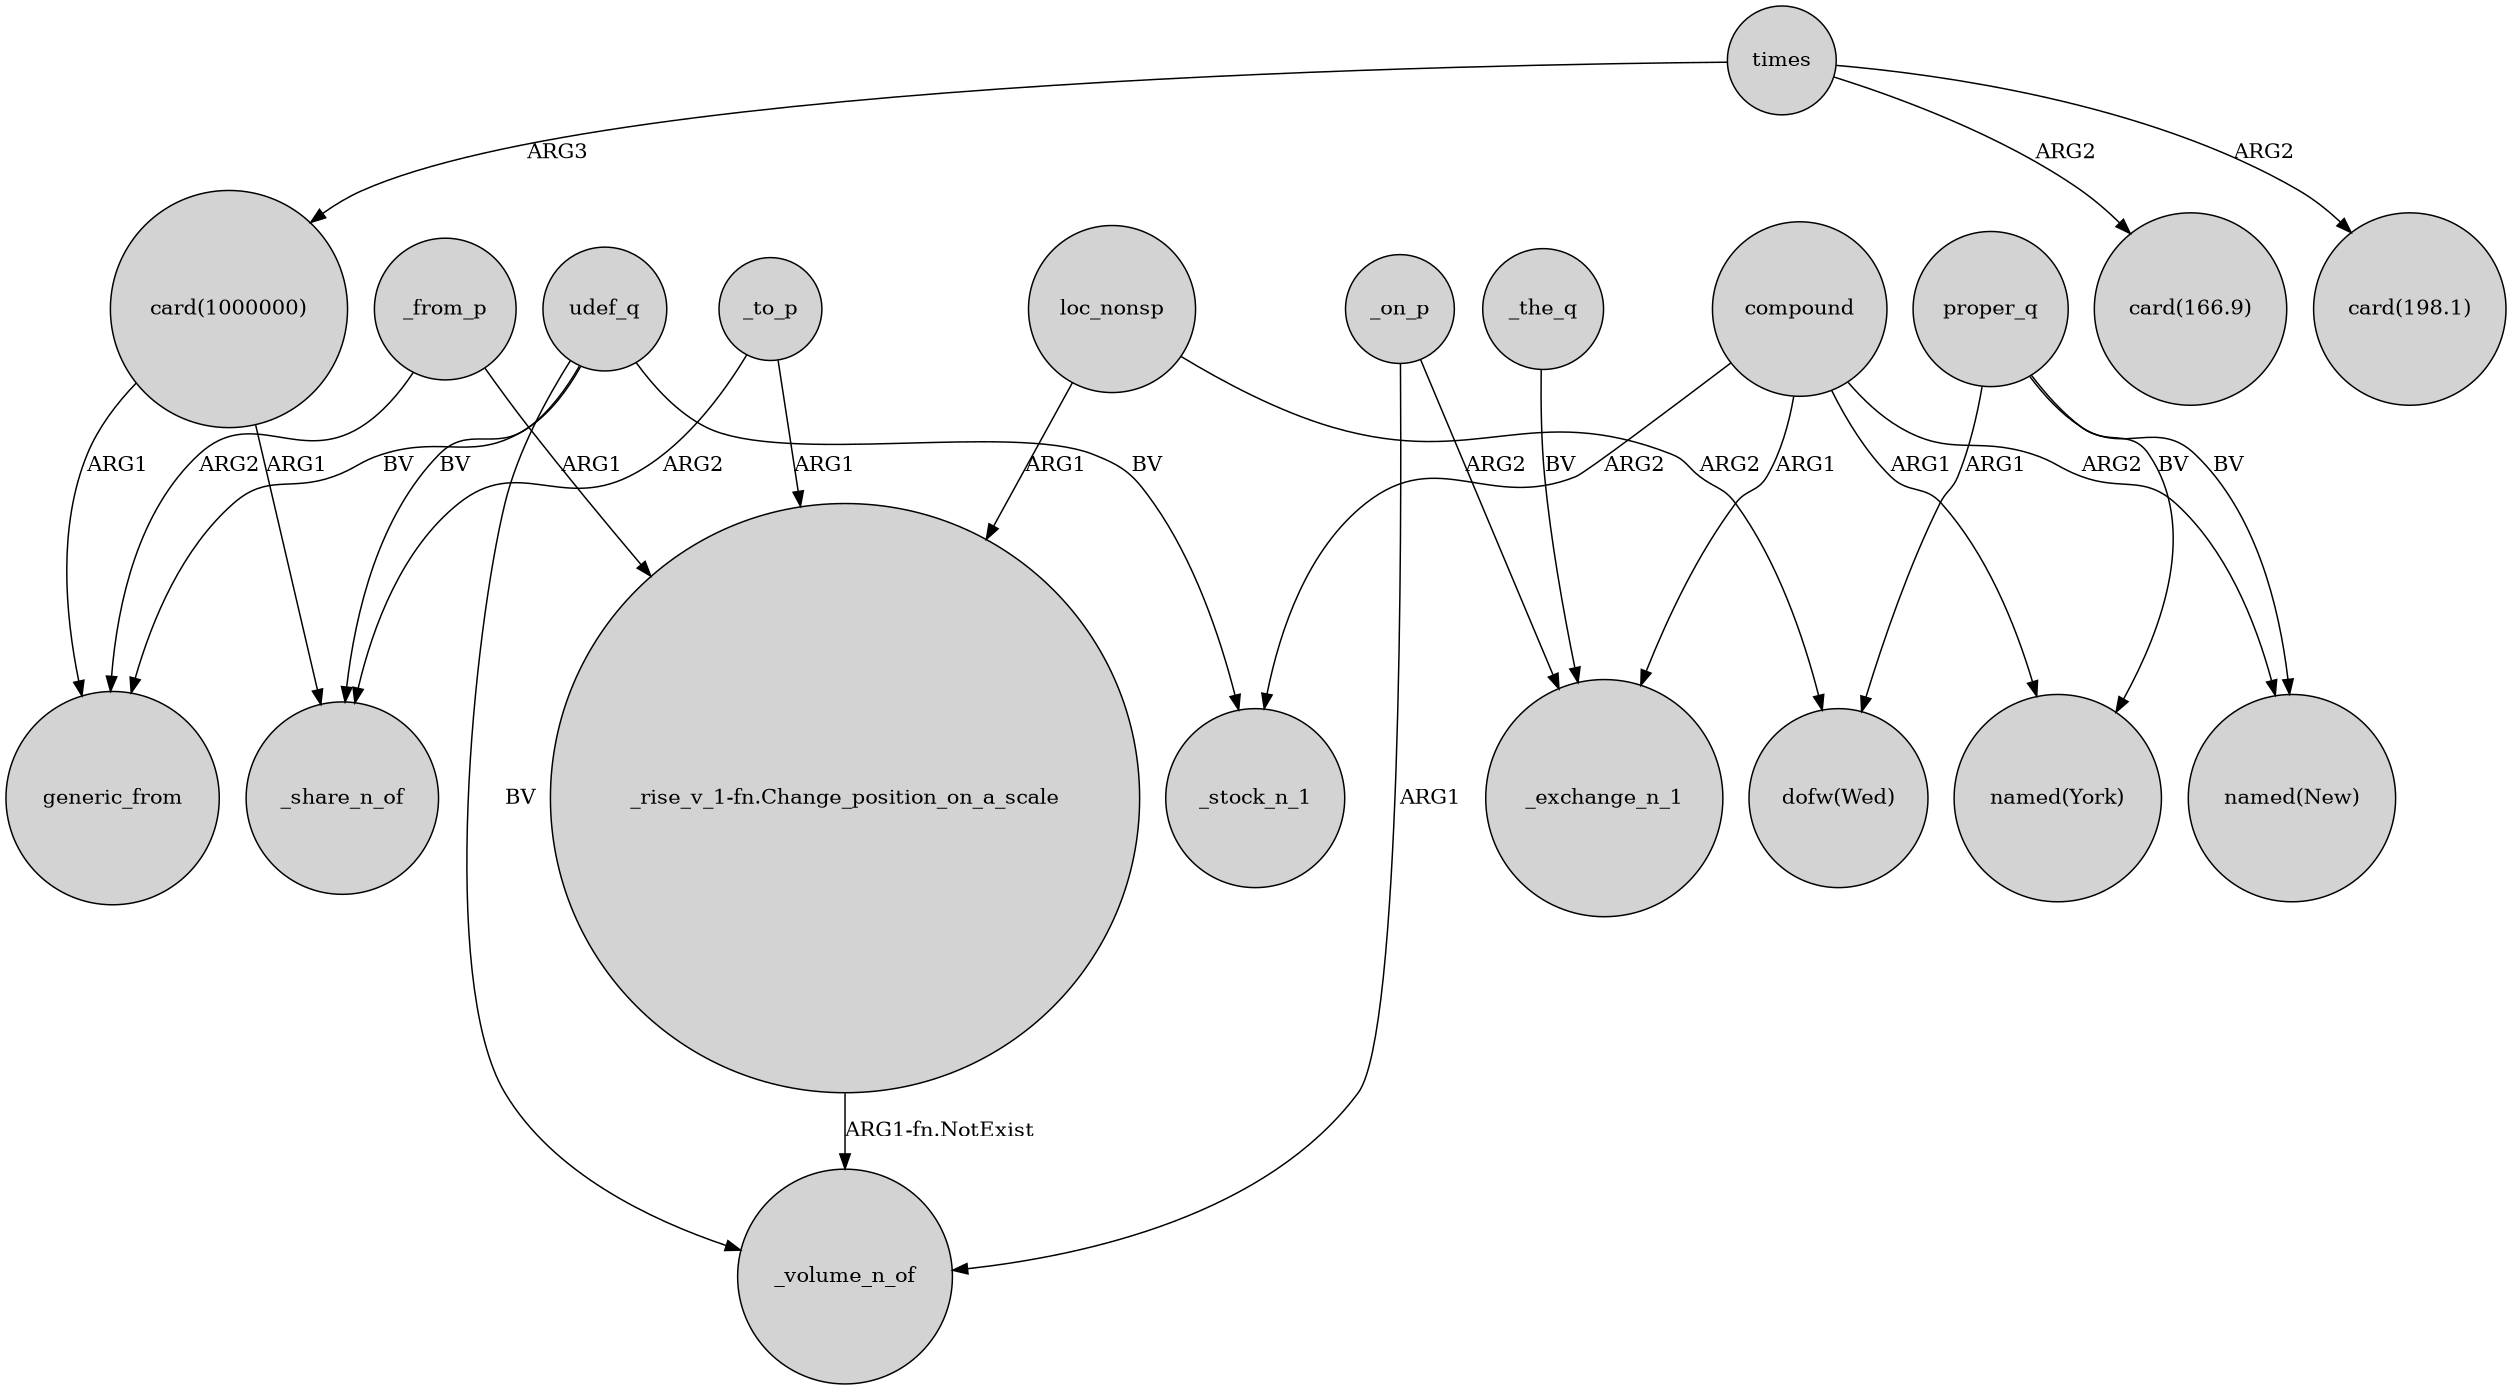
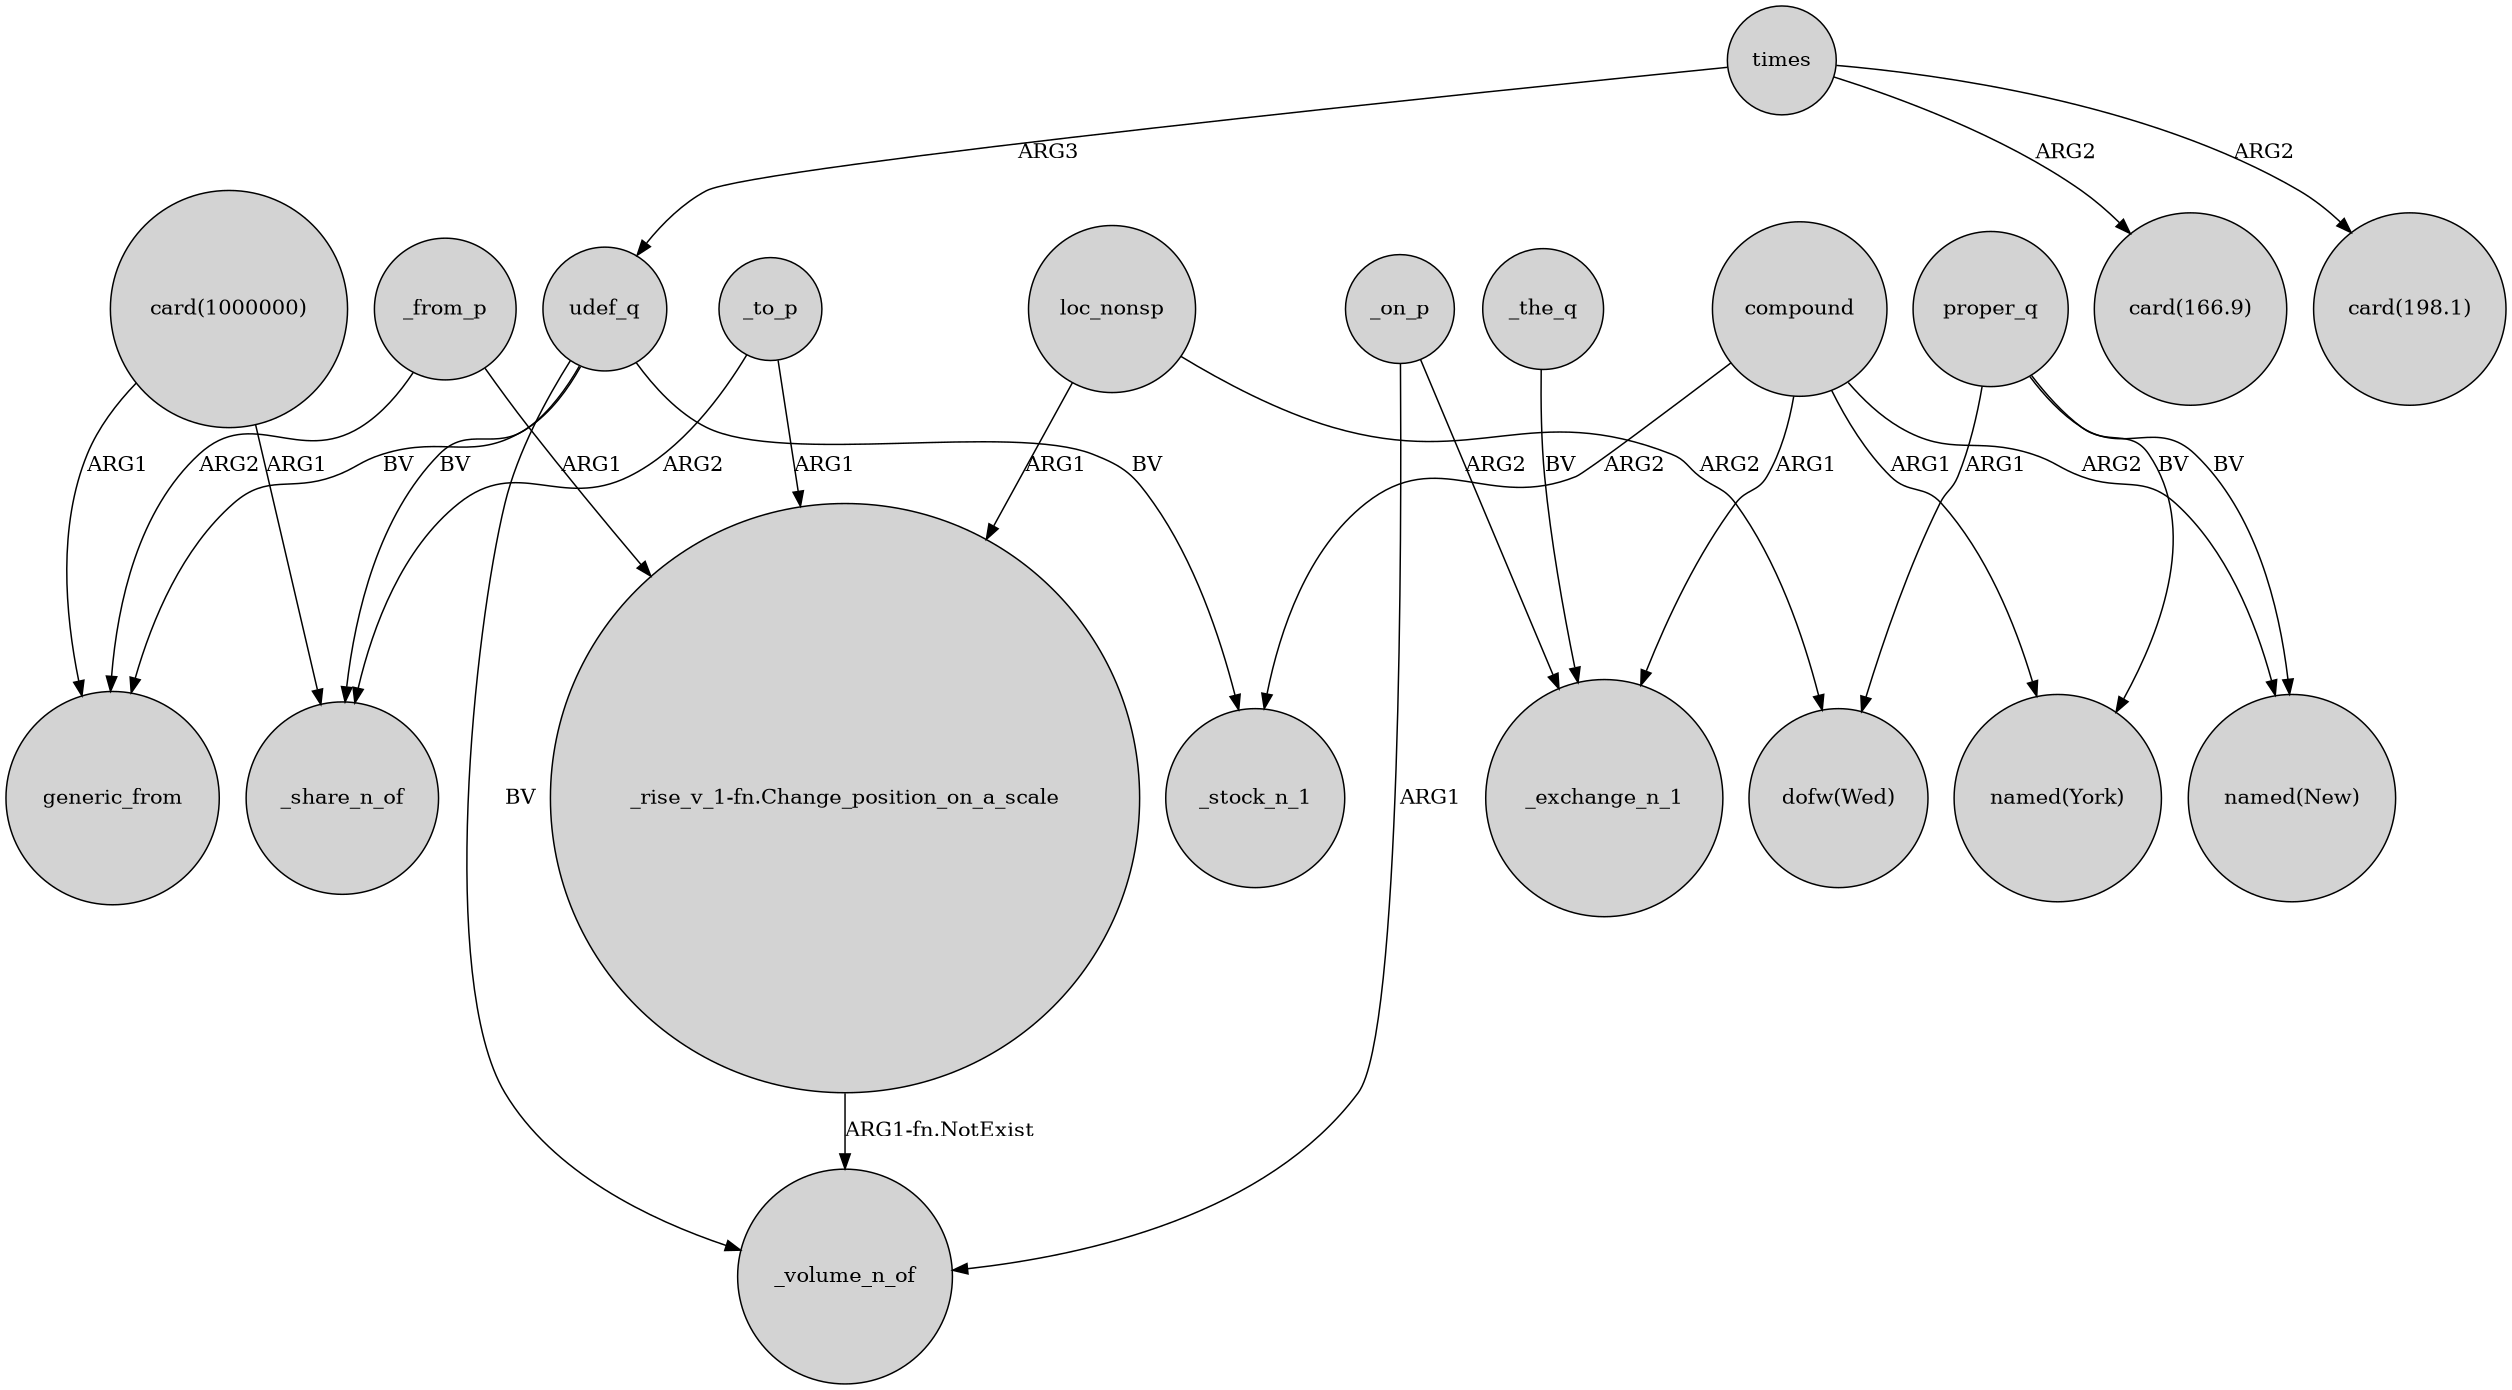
(1017, 88) -> (1176, 126)
